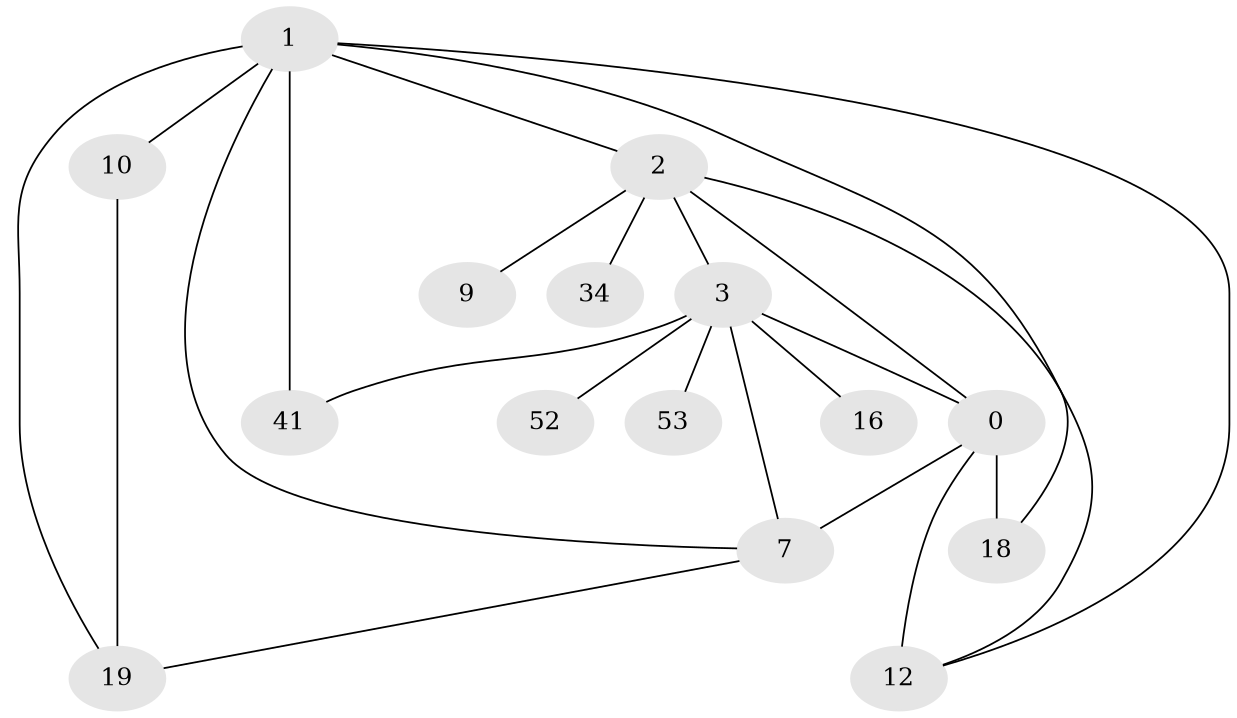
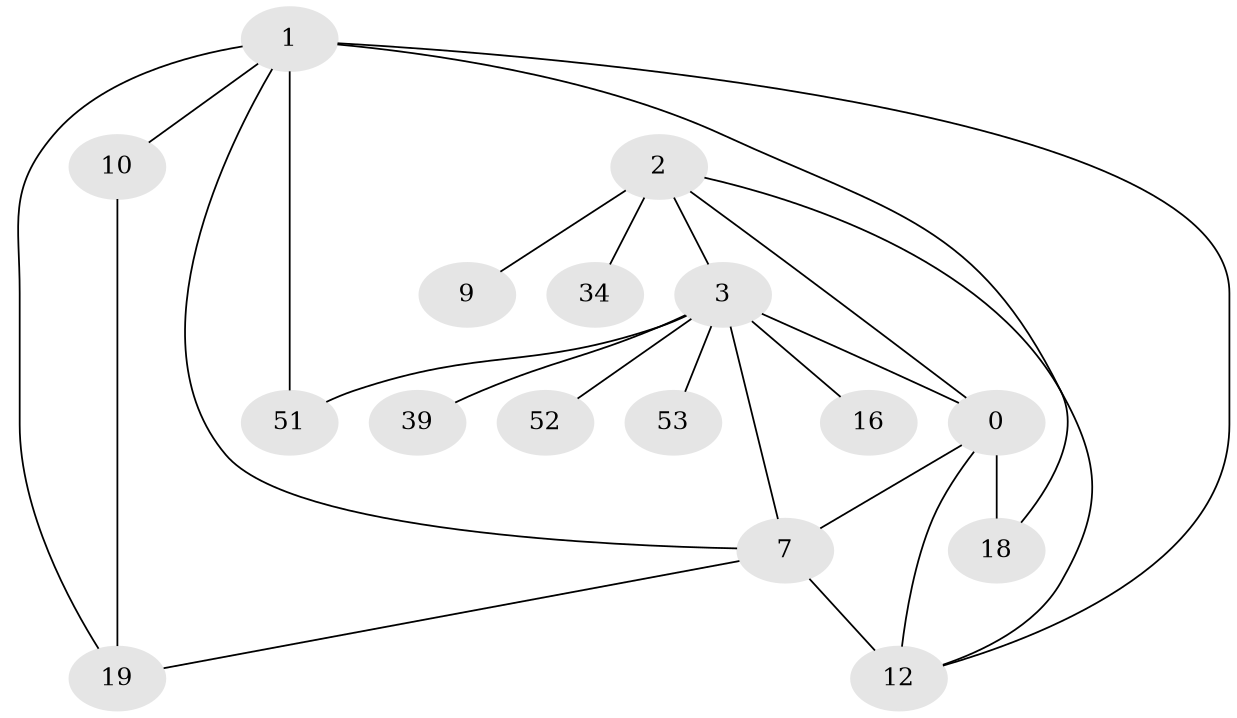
(475, 103) -> none
(290, 423) -> (290, 423)
none -> (418, 423)
none -> (842, 615)
